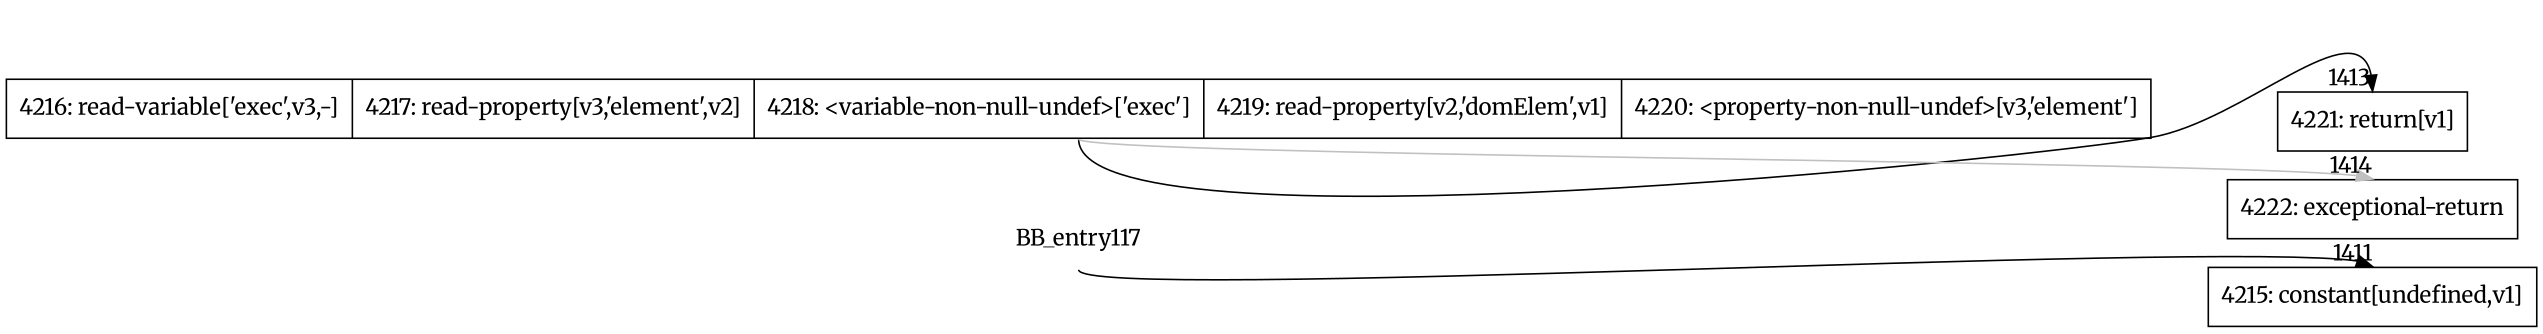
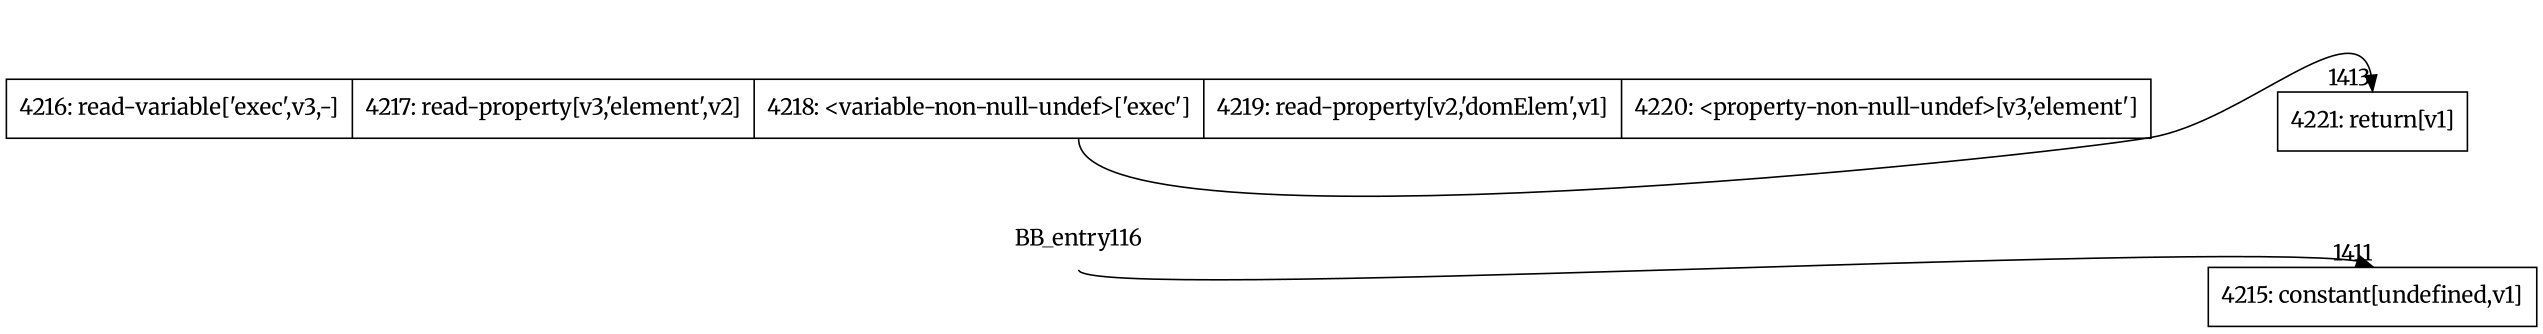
(2373, 209) -> none
(1079, 240) -> (1079, 240)
